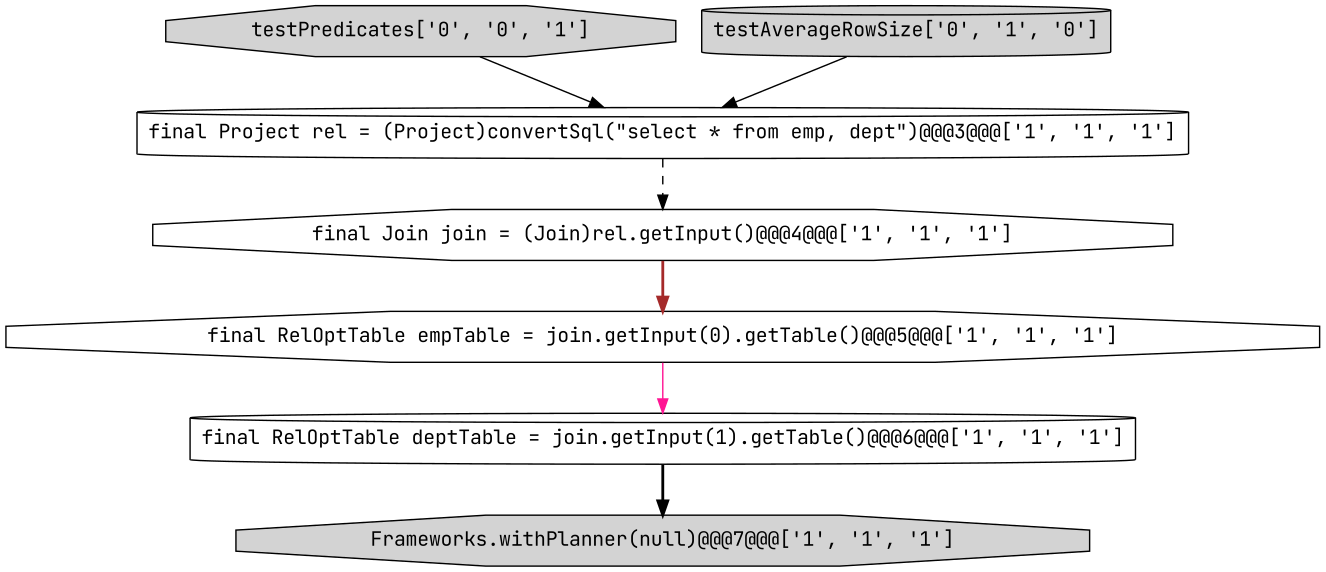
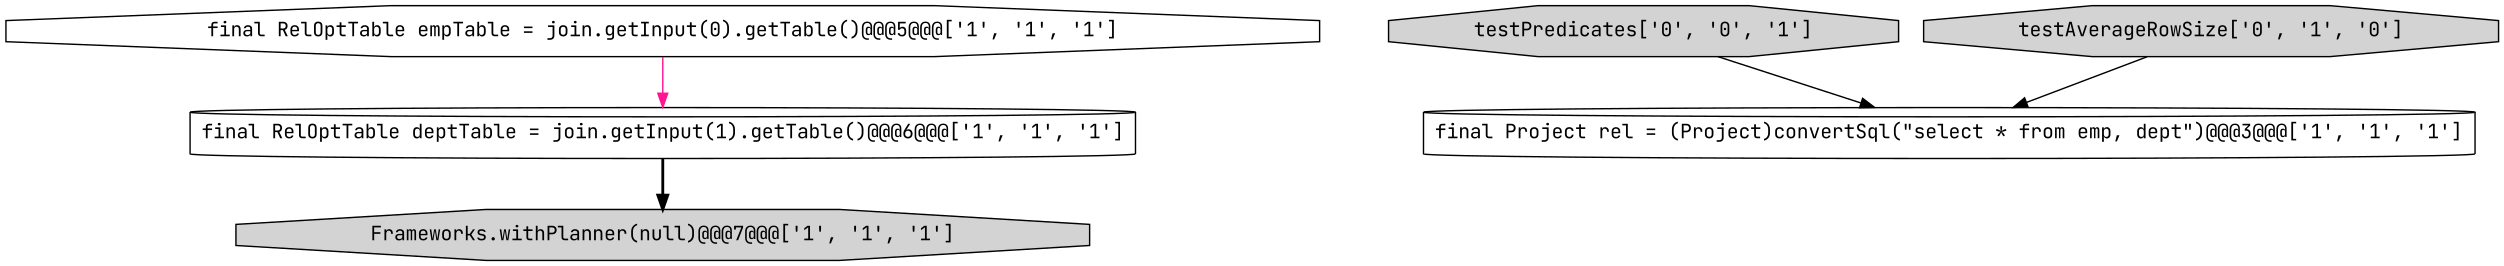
(906, 31) -> (2211, 31)
(663, 235) -> none
